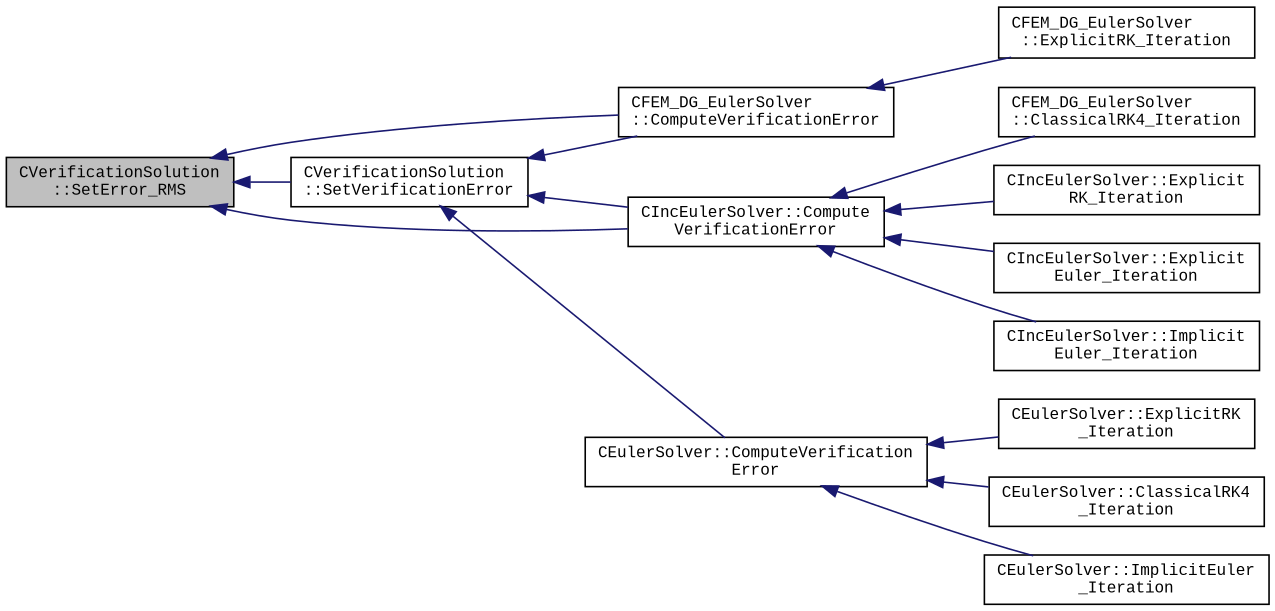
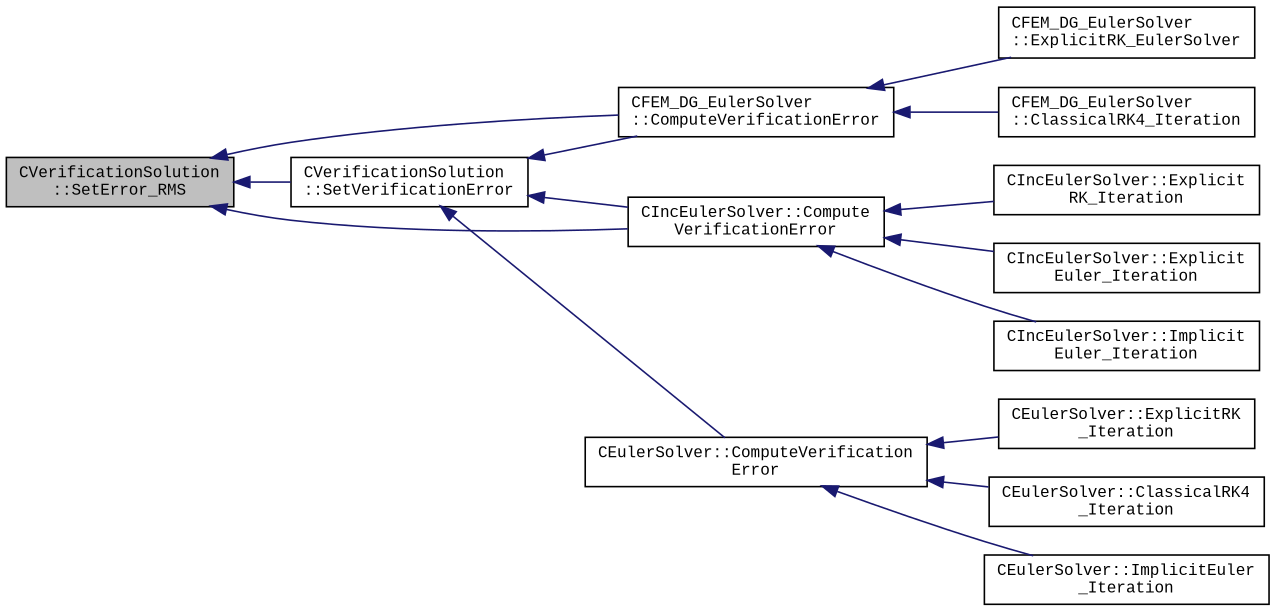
(1127, 33) -> (1127, 33)
(940, 163) -> (954, 112)
